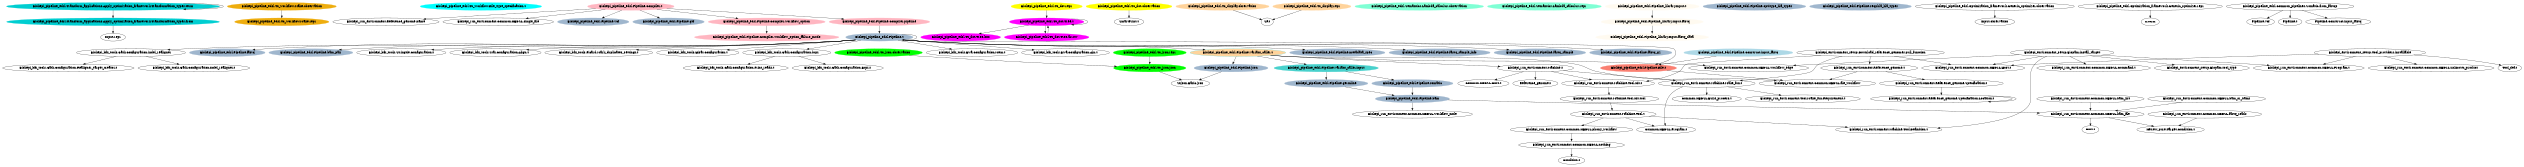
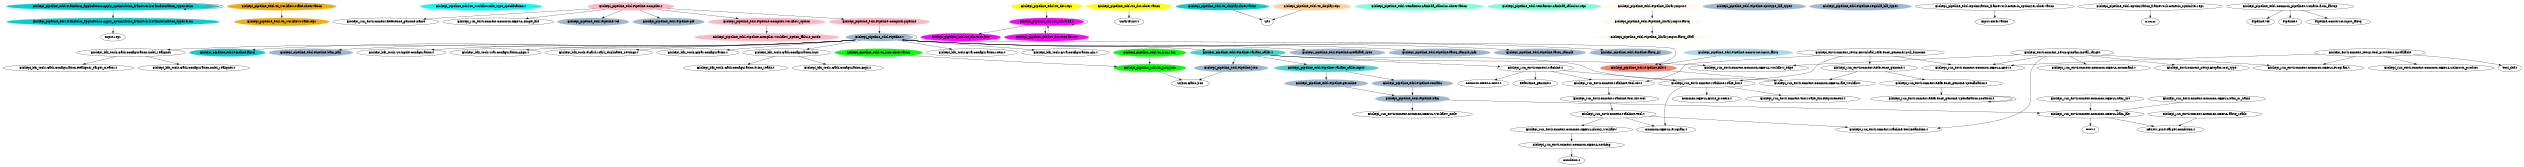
(1222, 6) -> (1222, 6)
(227, 53) -> (227, 53)
(1238, 53) -> (1238, 53)
